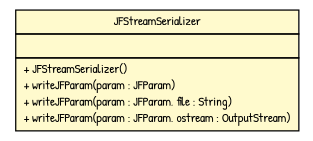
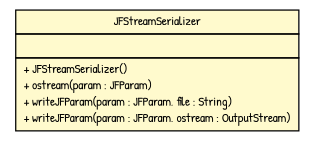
(100, 86) -> (88, 86)
